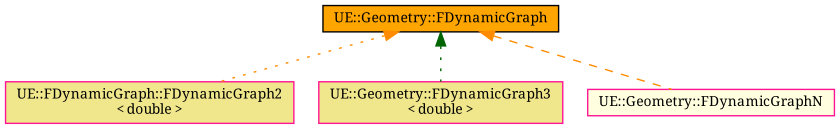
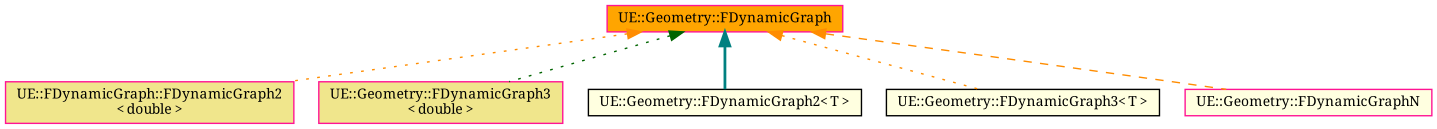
(441, 19) -> (725, 19)
none -> (725, 103)
none -> (1023, 103)
